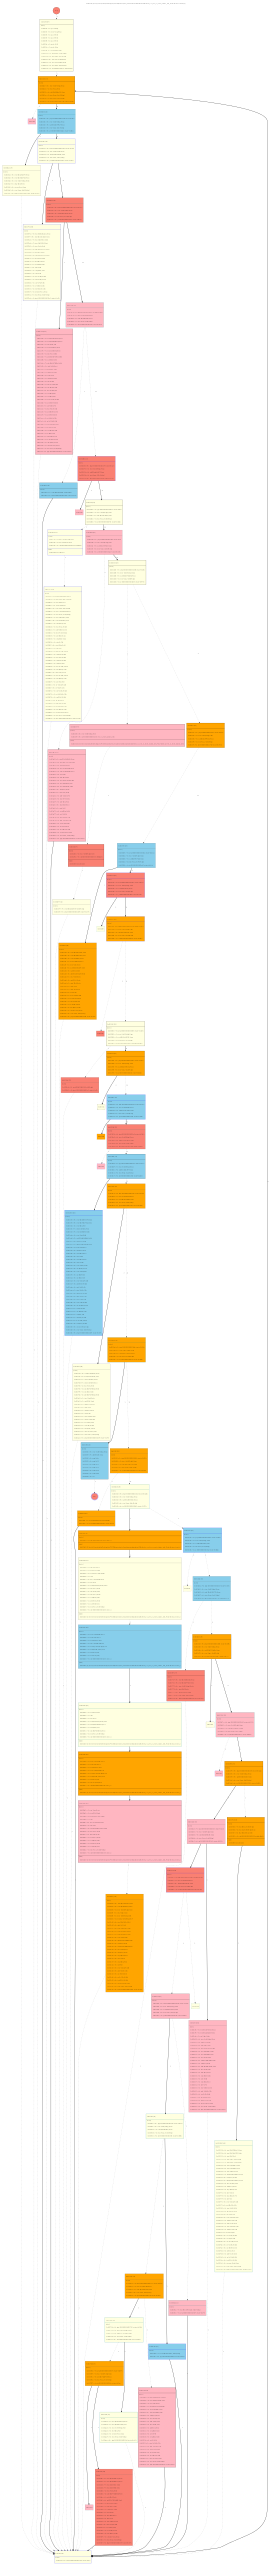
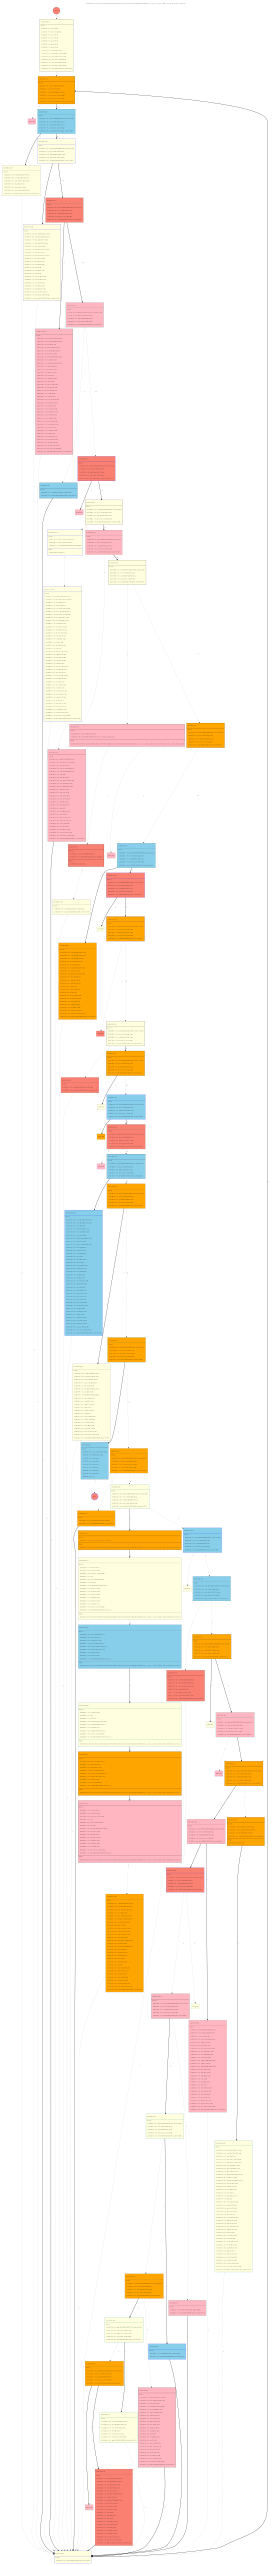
none -> (111, 855)
